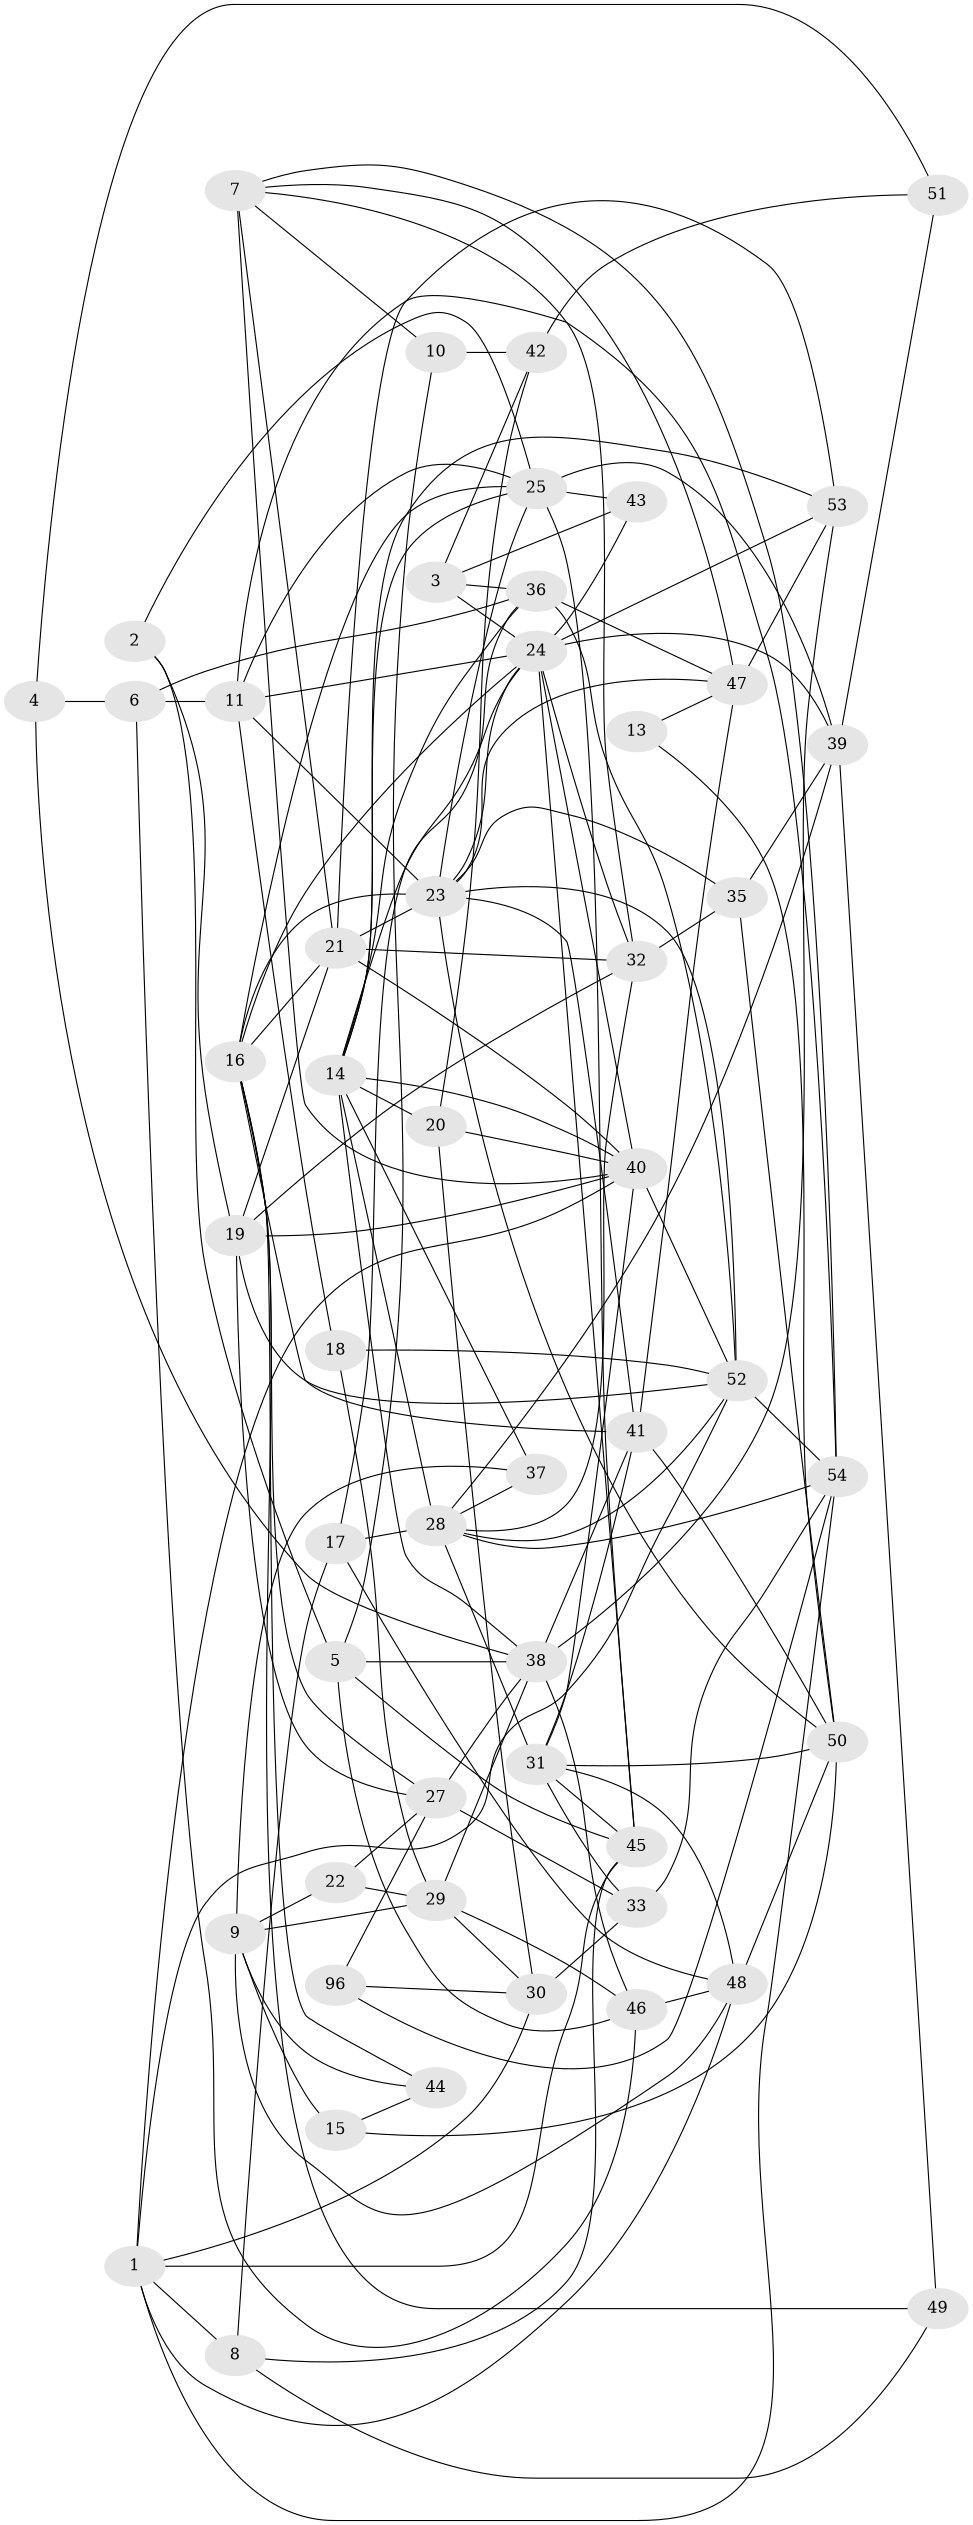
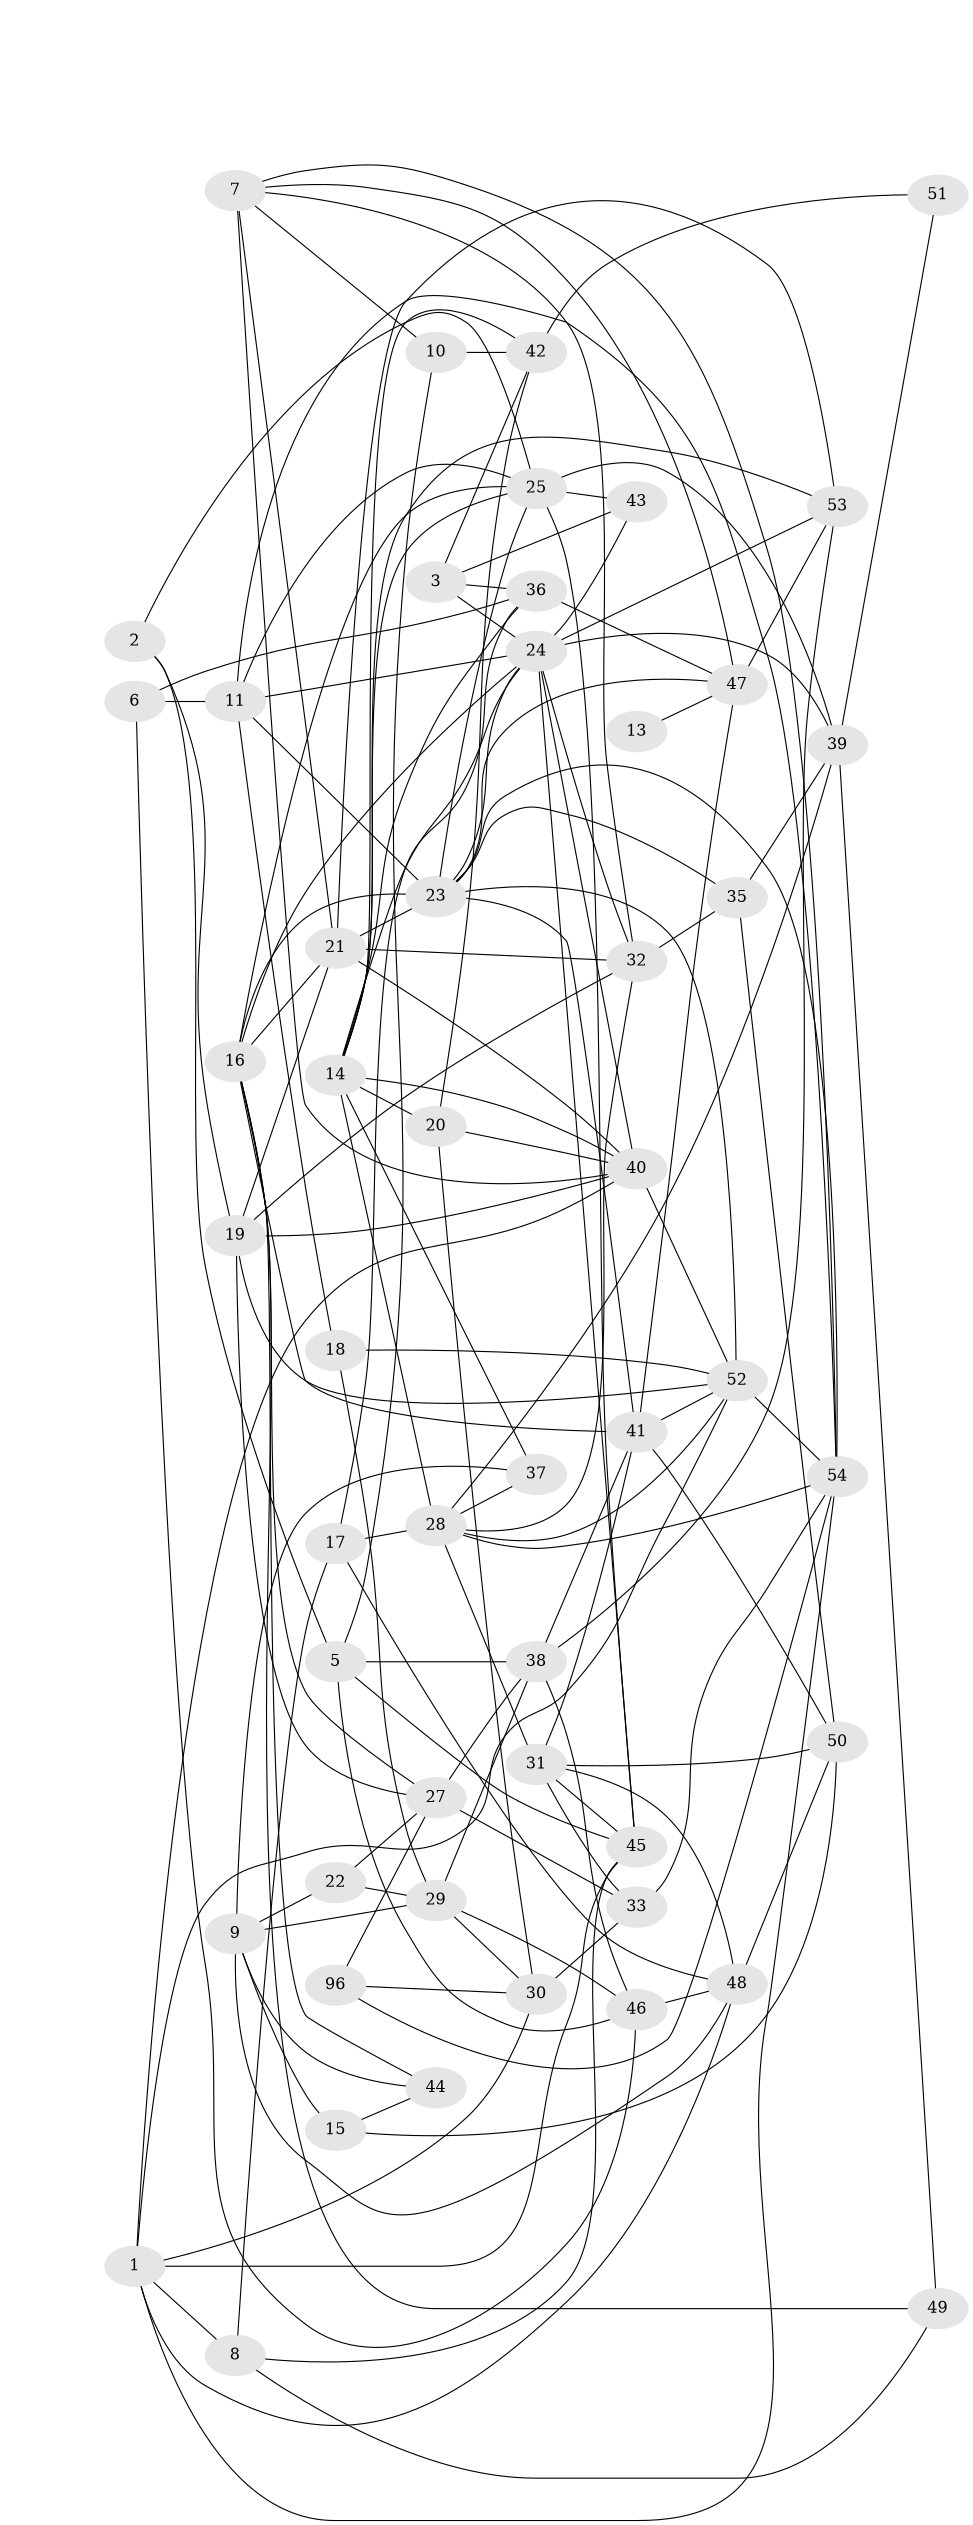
(35, 702) -> none
(672, 915) -> (687, 1406)
(804, 1263) -> none
(546, 1338) -> (795, 933)
(377, 1382) -> (372, 608)
(598, 1469) -> none
